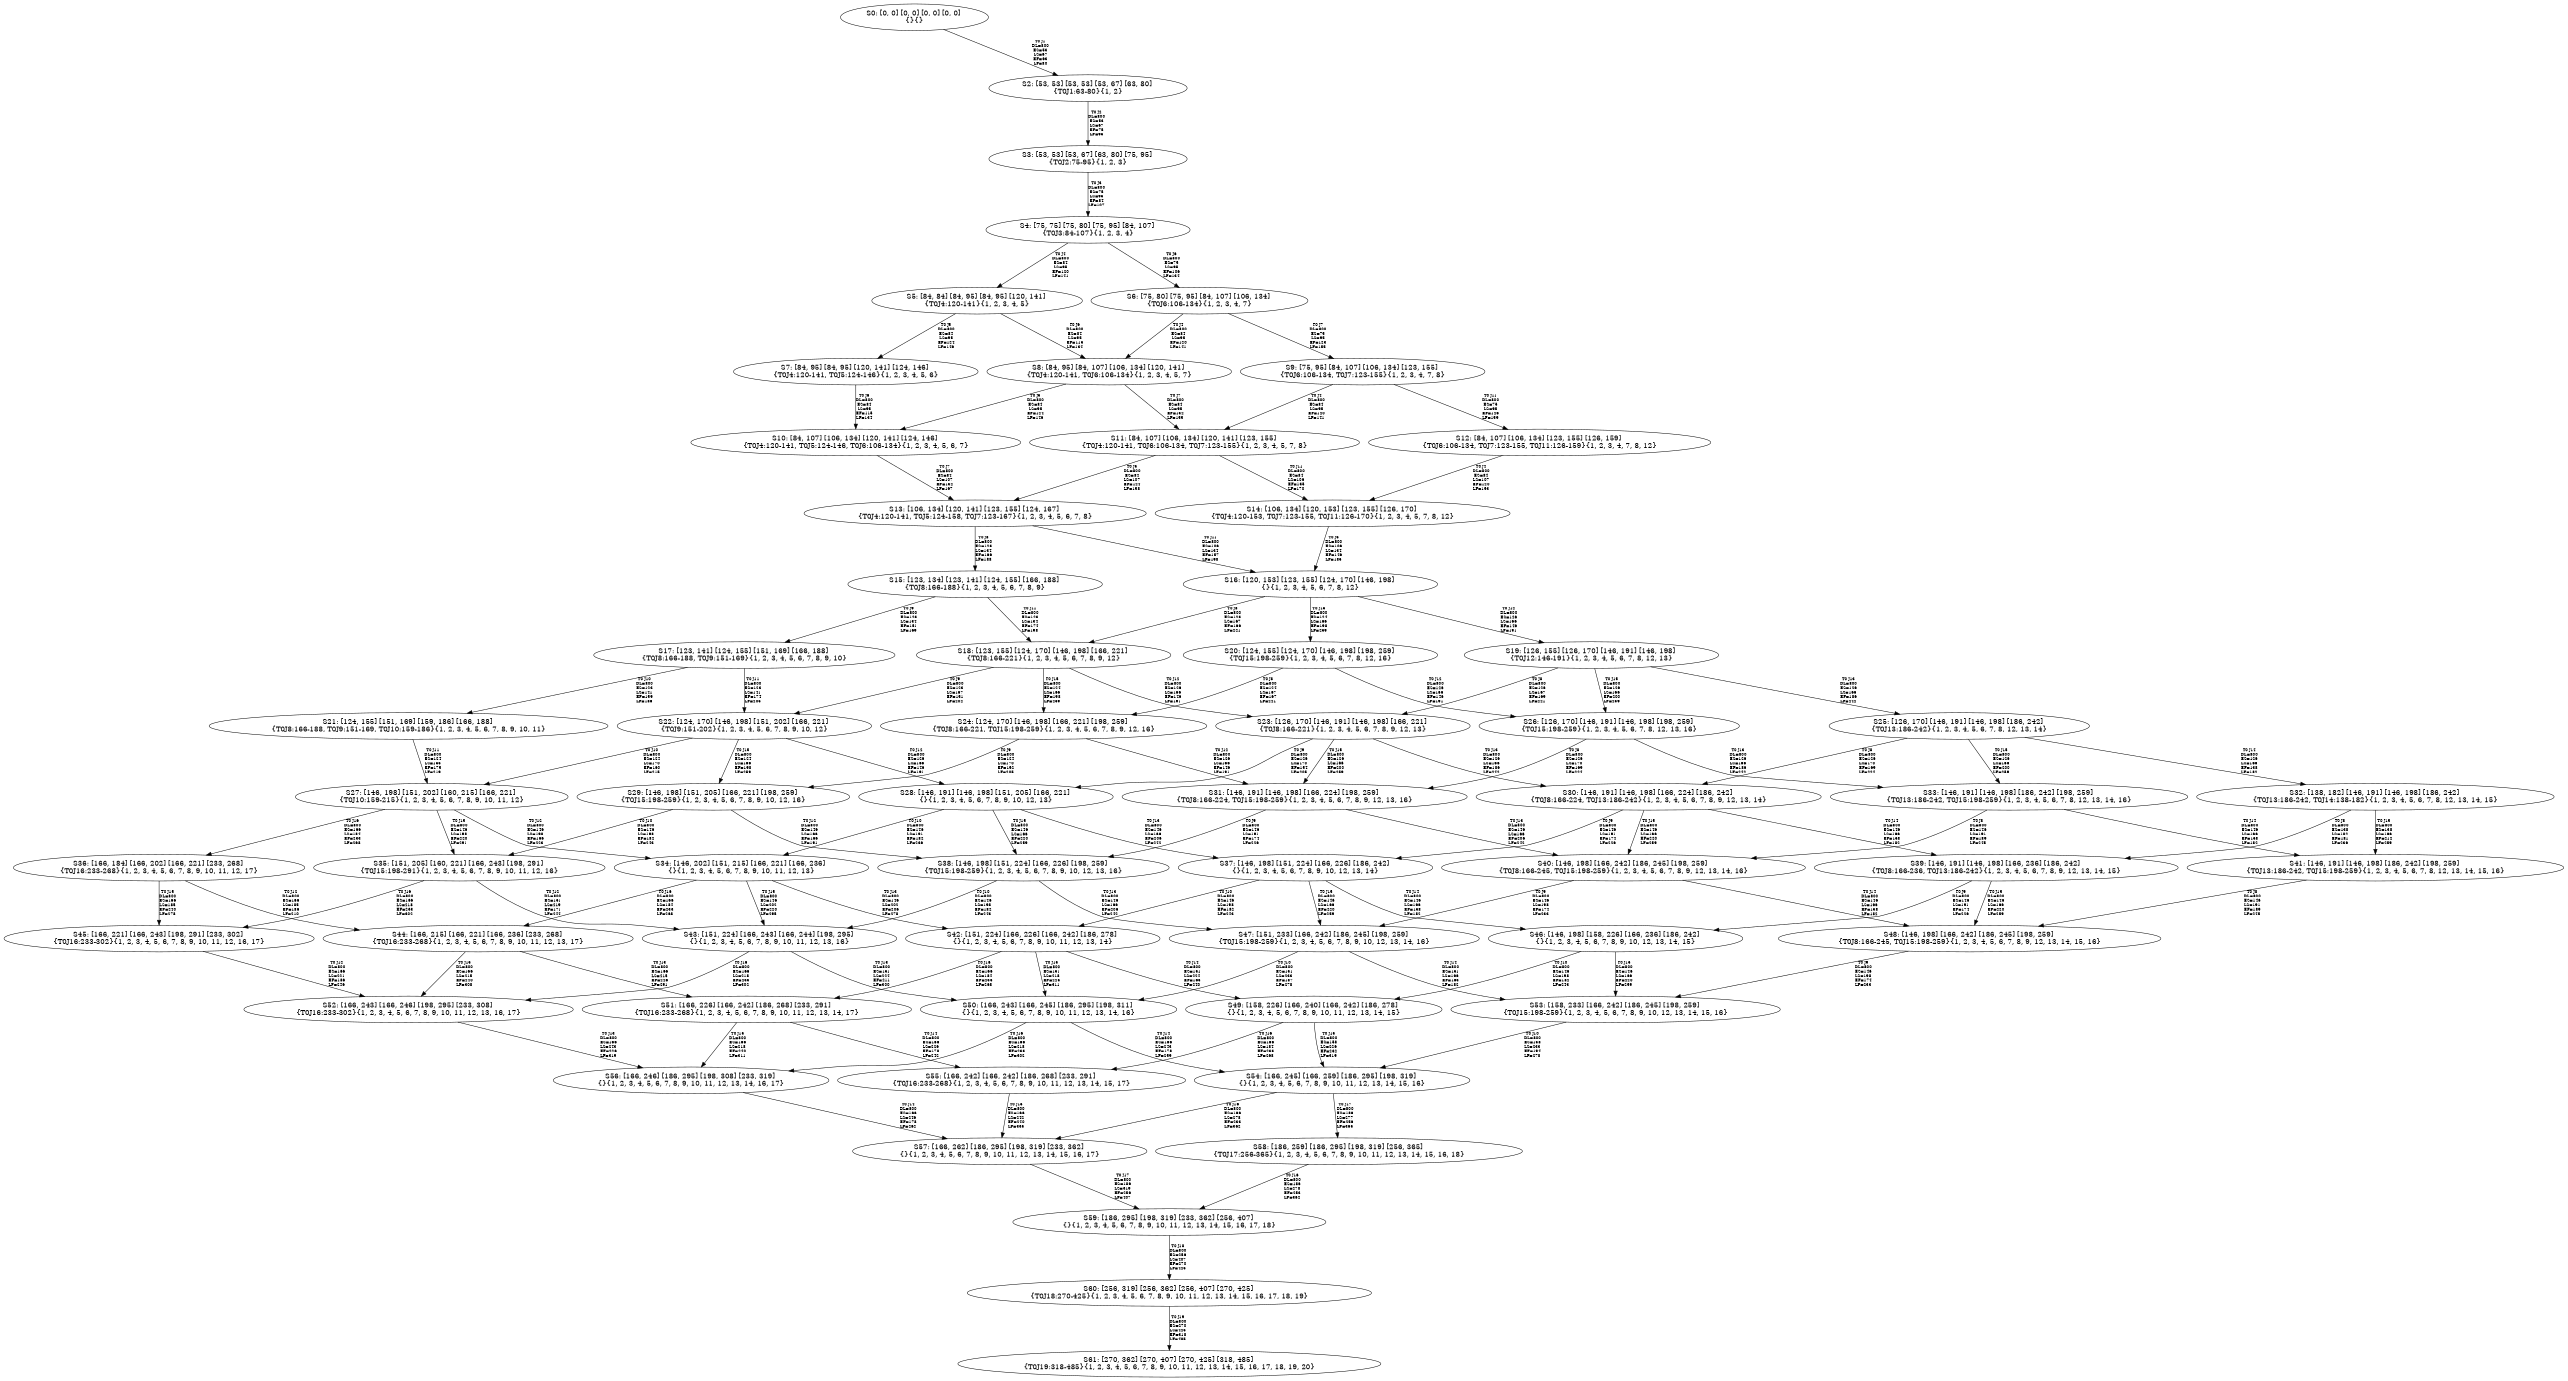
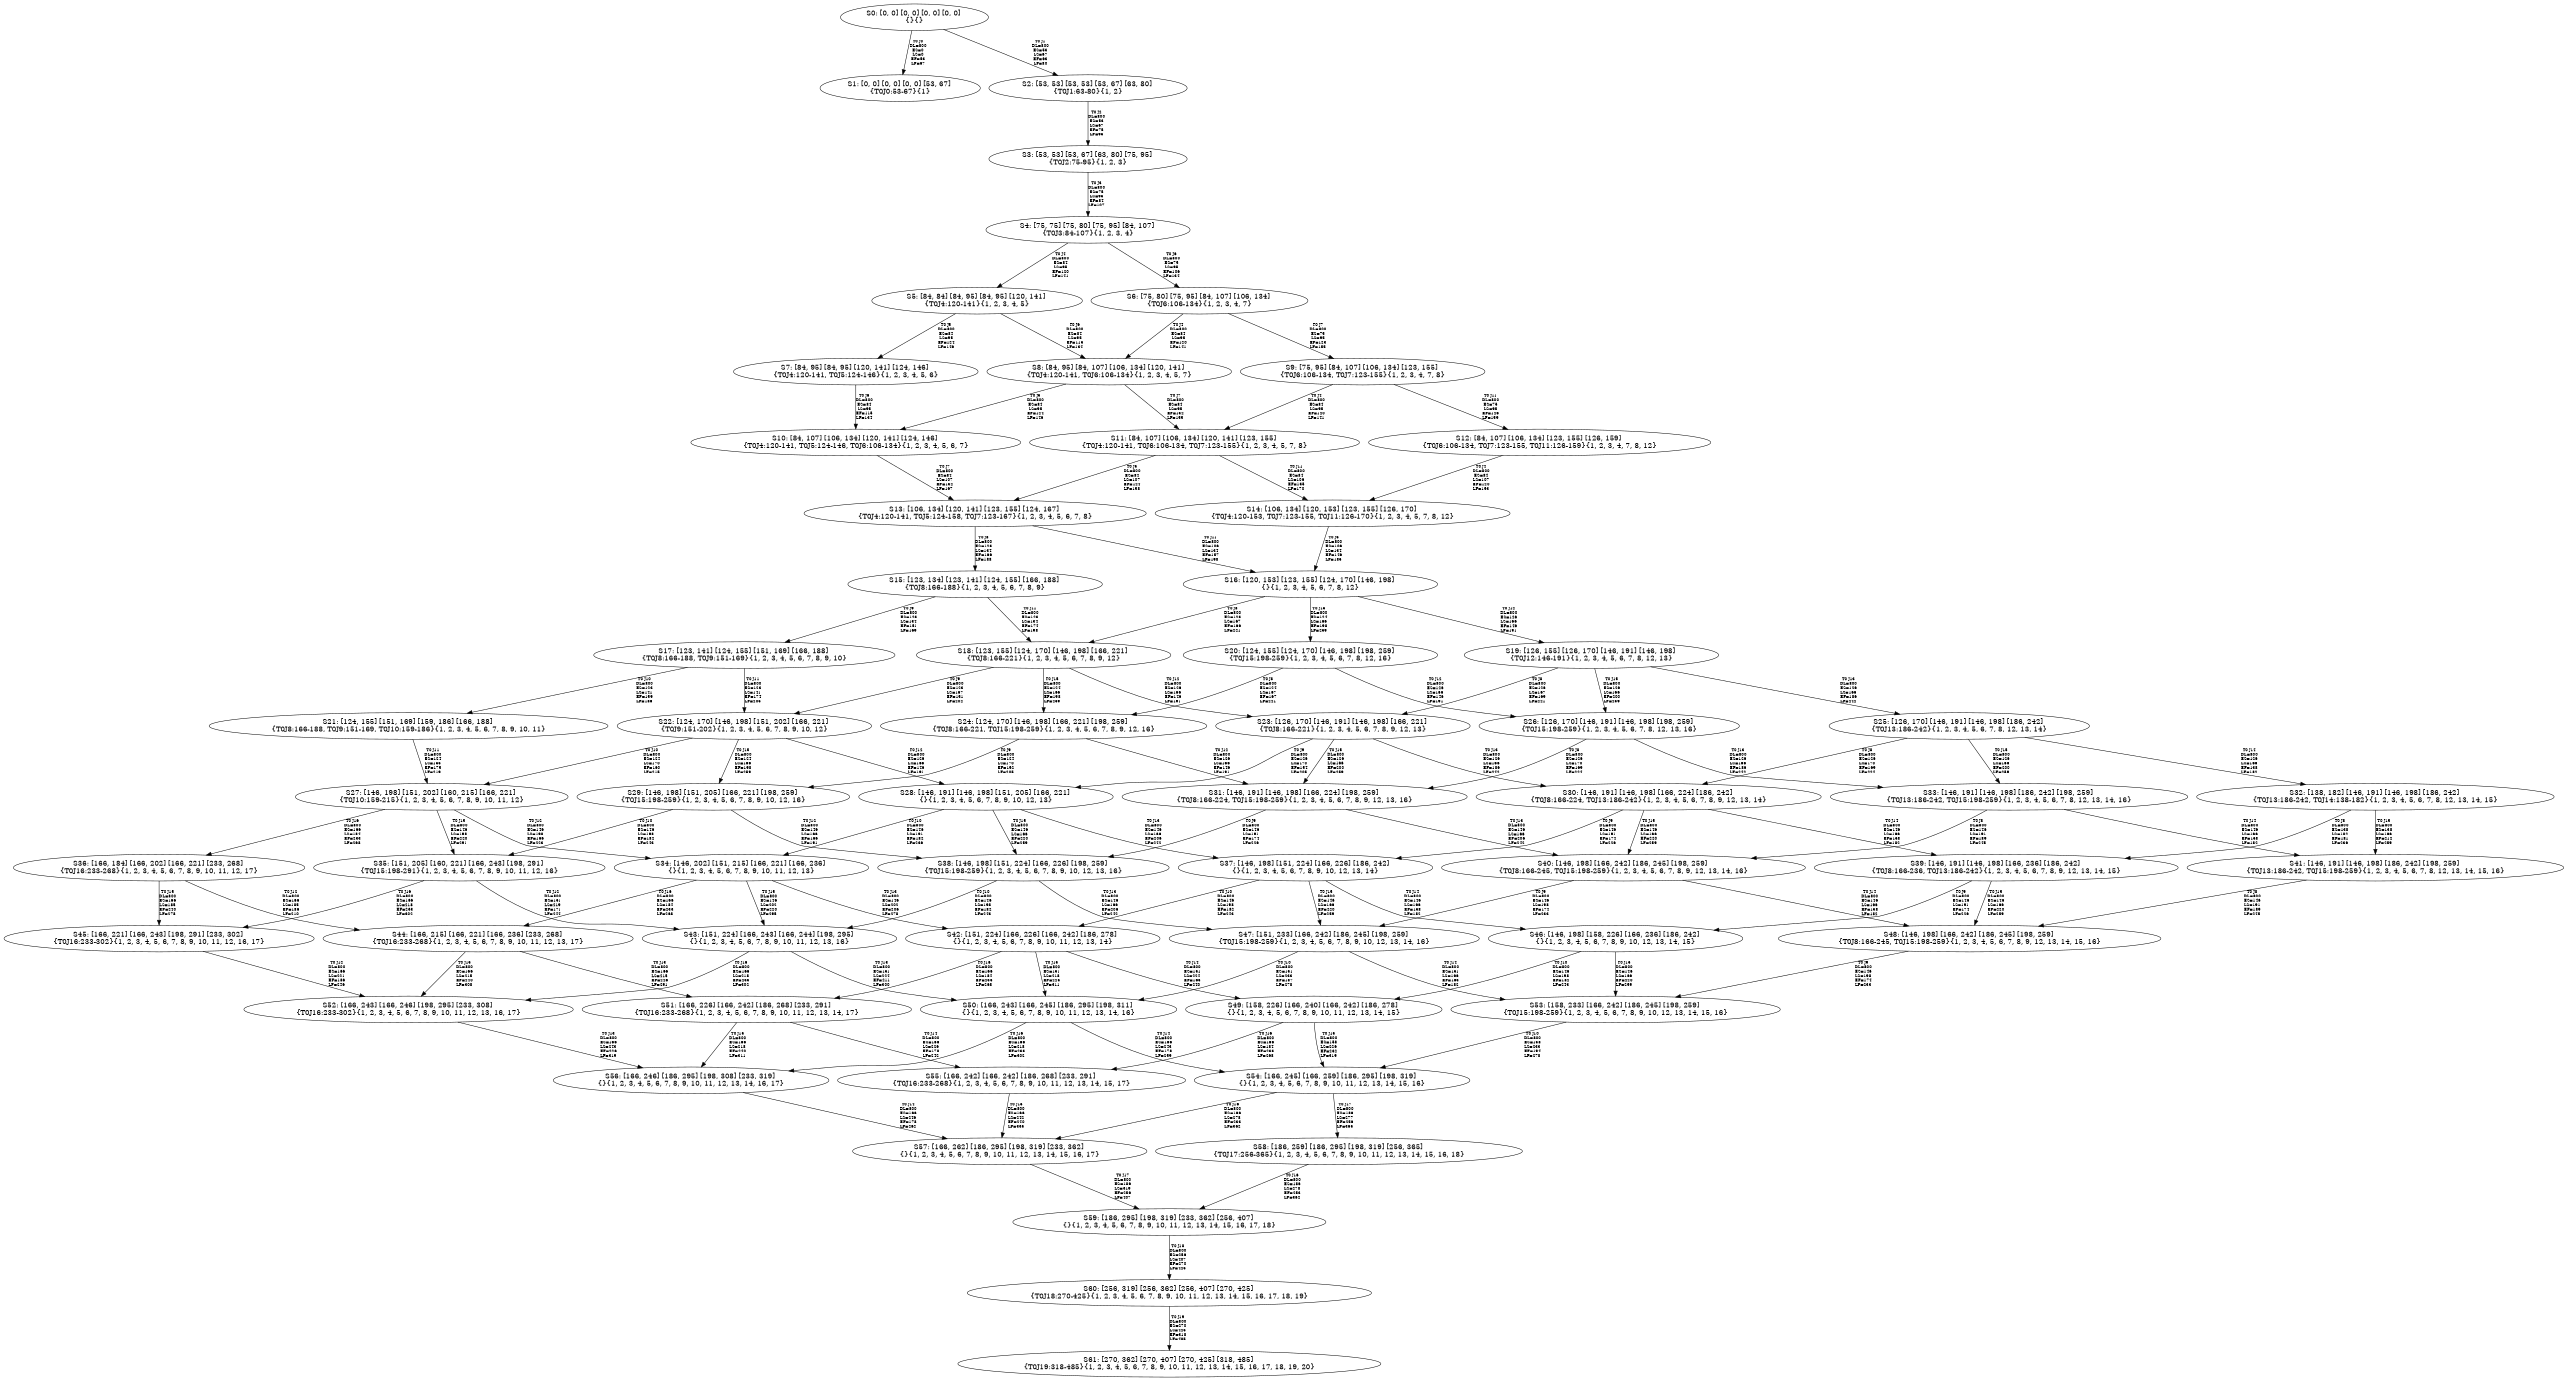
none -> (900, 88)
